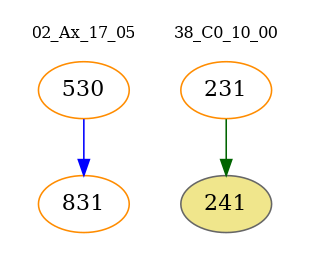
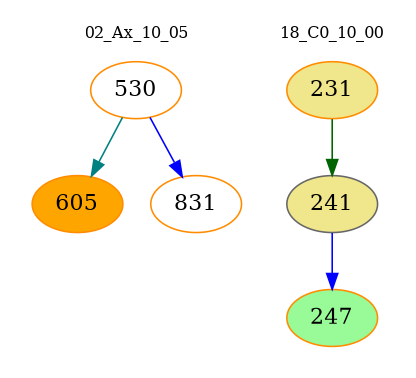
(84, 34) -> (137, 34)
(226, 34) -> (332, 34)
(226, 90) -> (332, 90)
none -> (78, 204)
none -> (332, 318)
